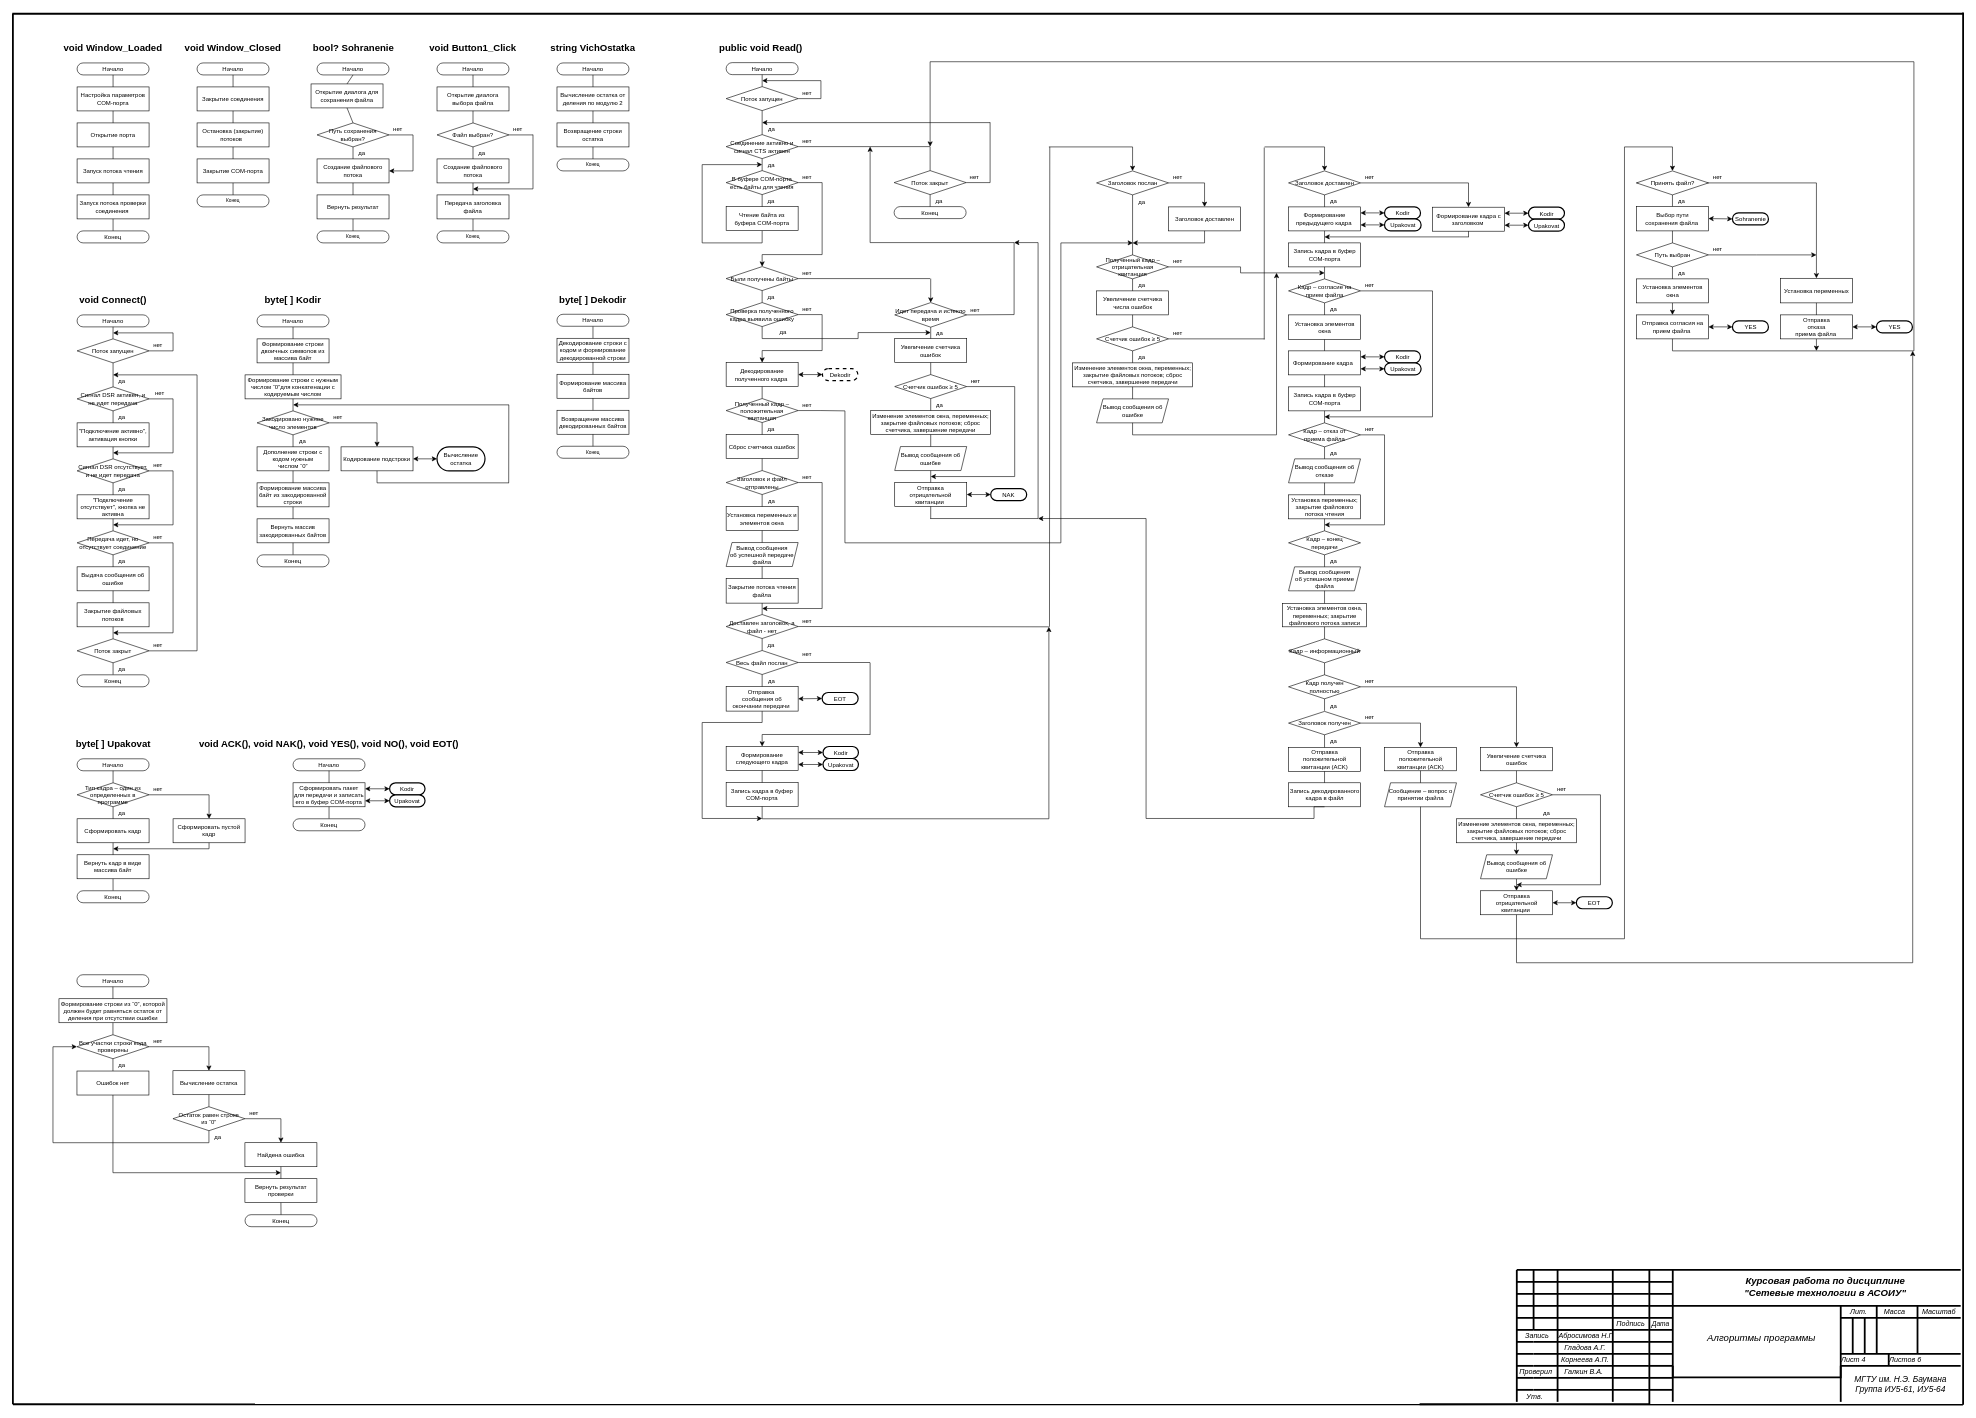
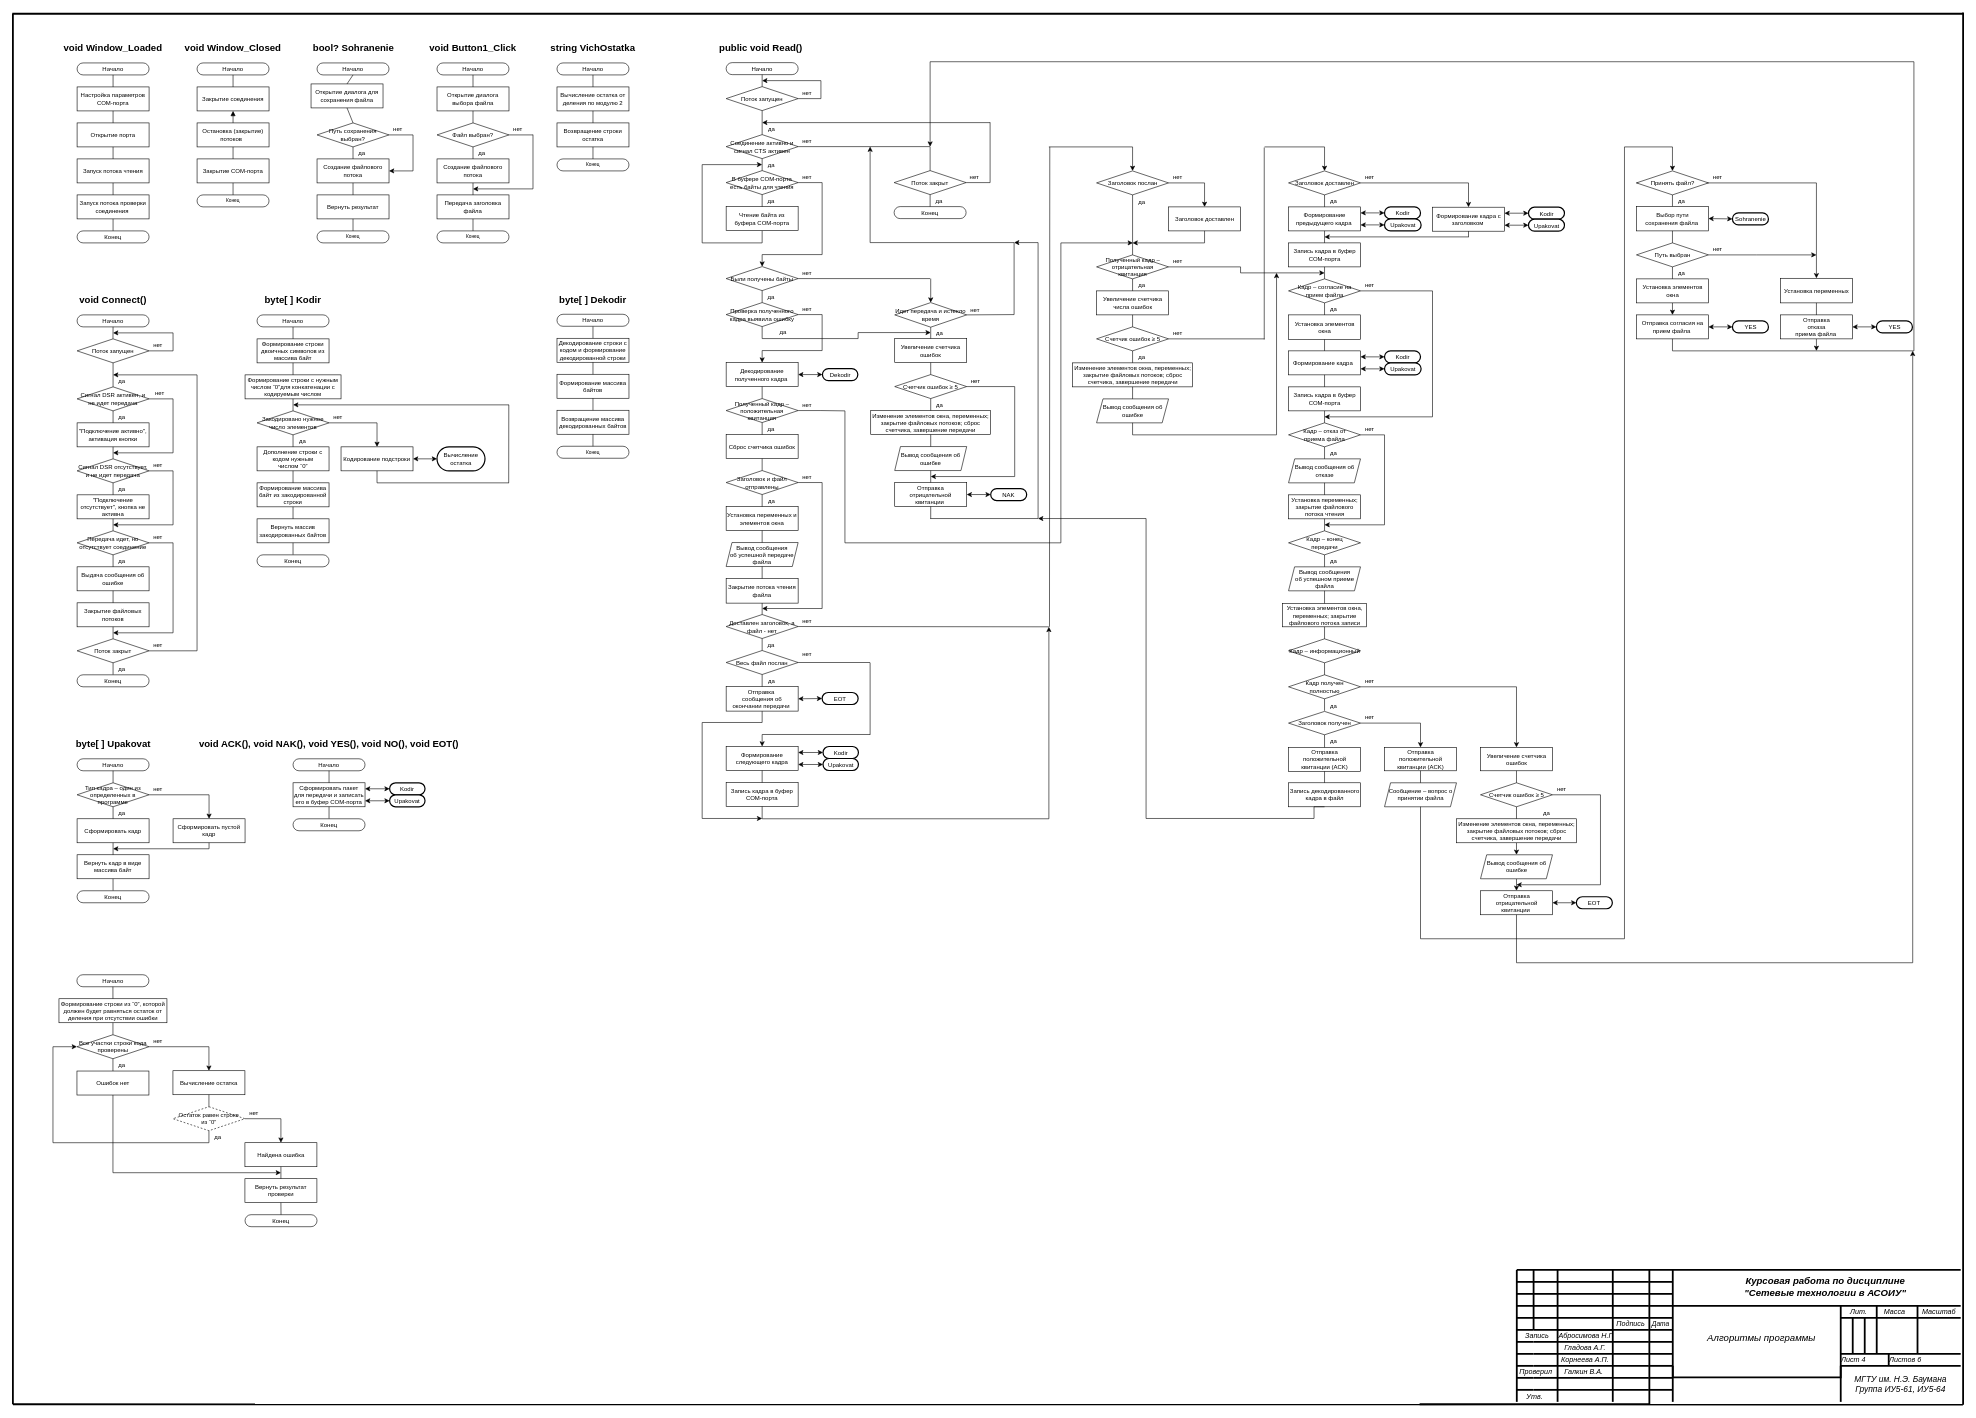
(233, 114) -> (233, 117)
(840, 374) -> (840, 374)
(209, 1119) -> (209, 1119)
